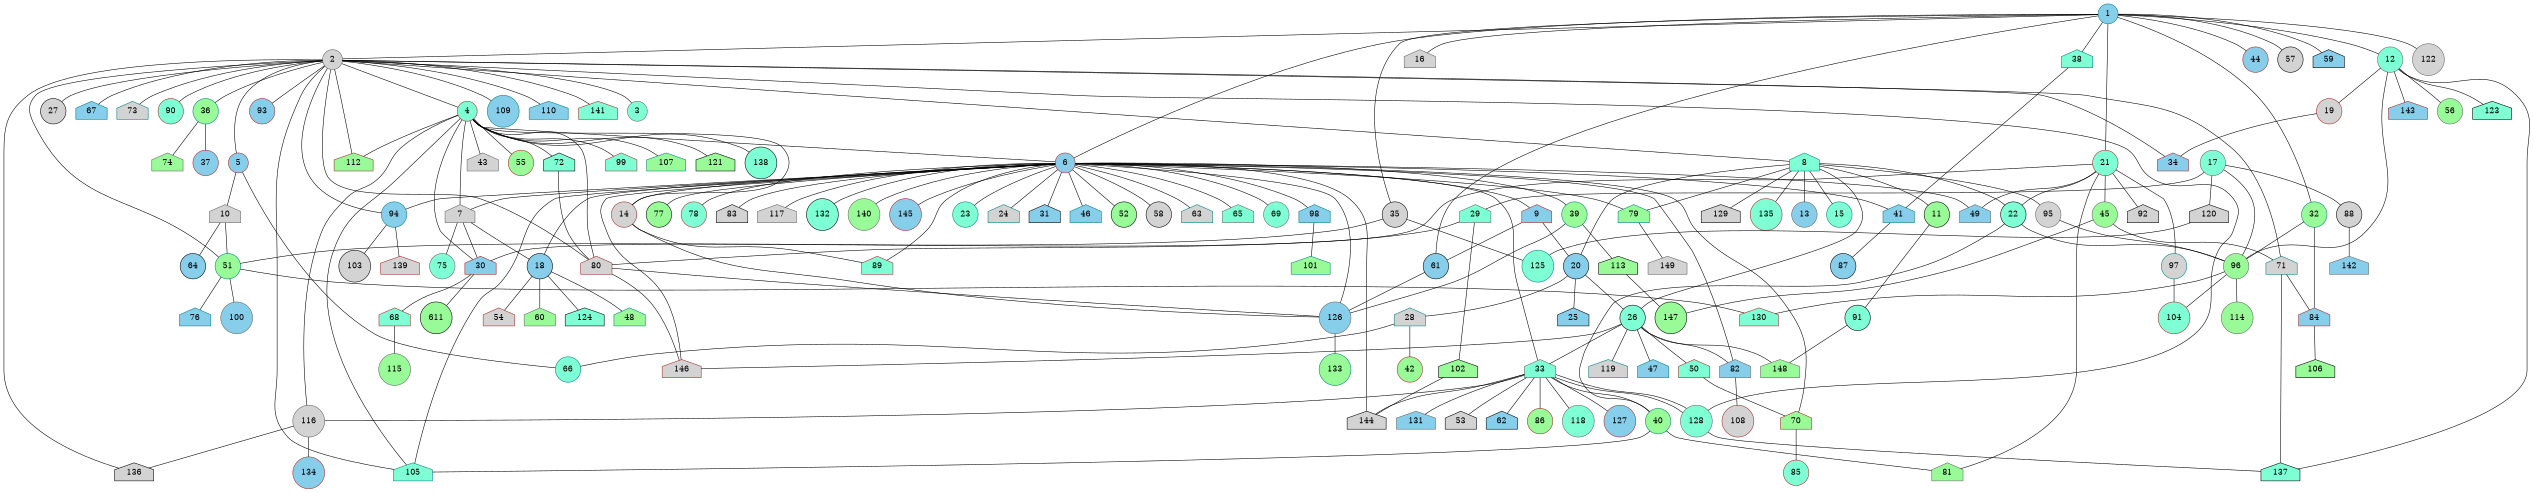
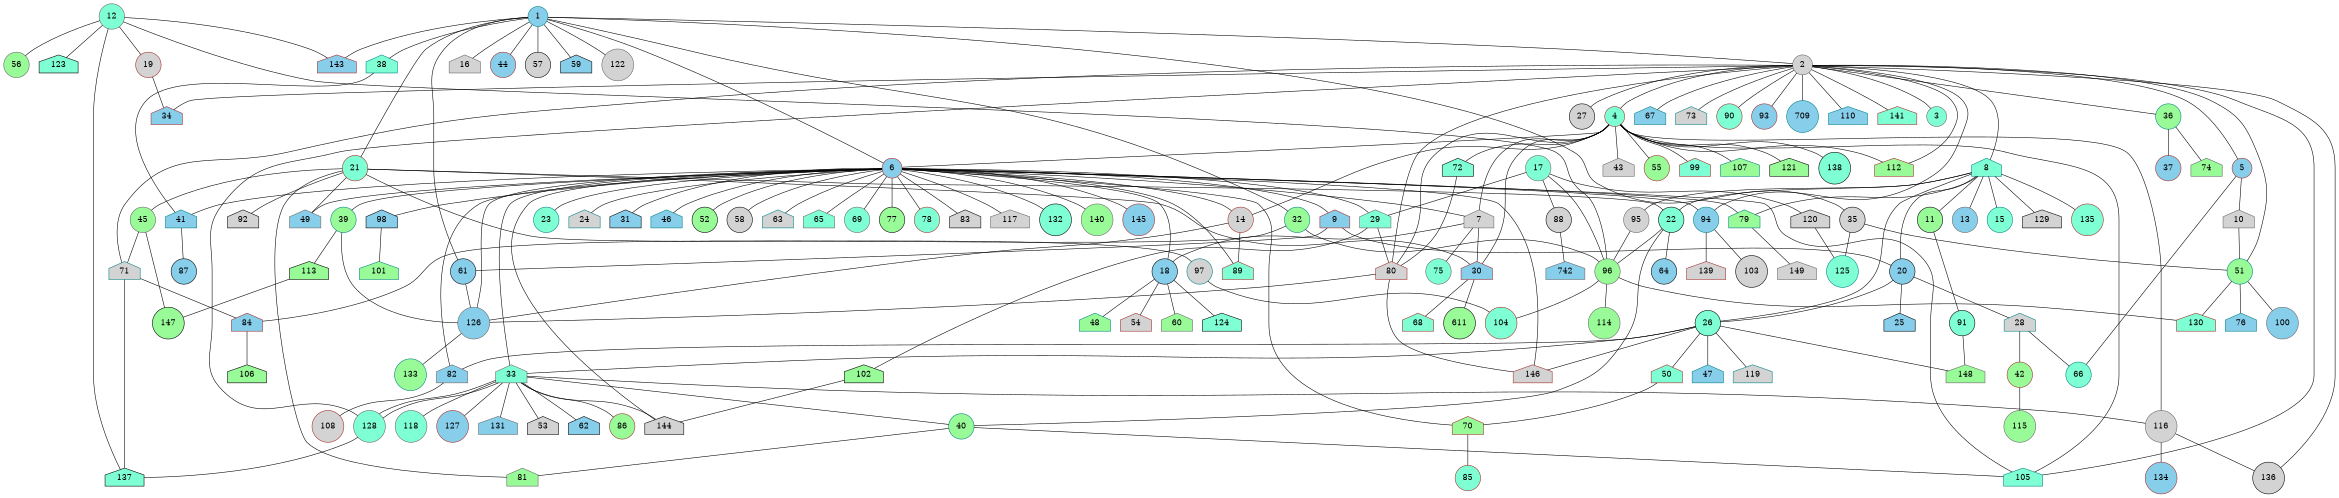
(2283, 31) -> (435, 29)
(503, 111) -> (1803, 117)
none -> (1255, 185)
(1315, 215) -> (382, 220)
(210, 239) -> (1668, 246)
(2349, 266) -> (1565, 271)
(395, 338) -> (2020, 399)
(134, 473) -> (2269, 478)
